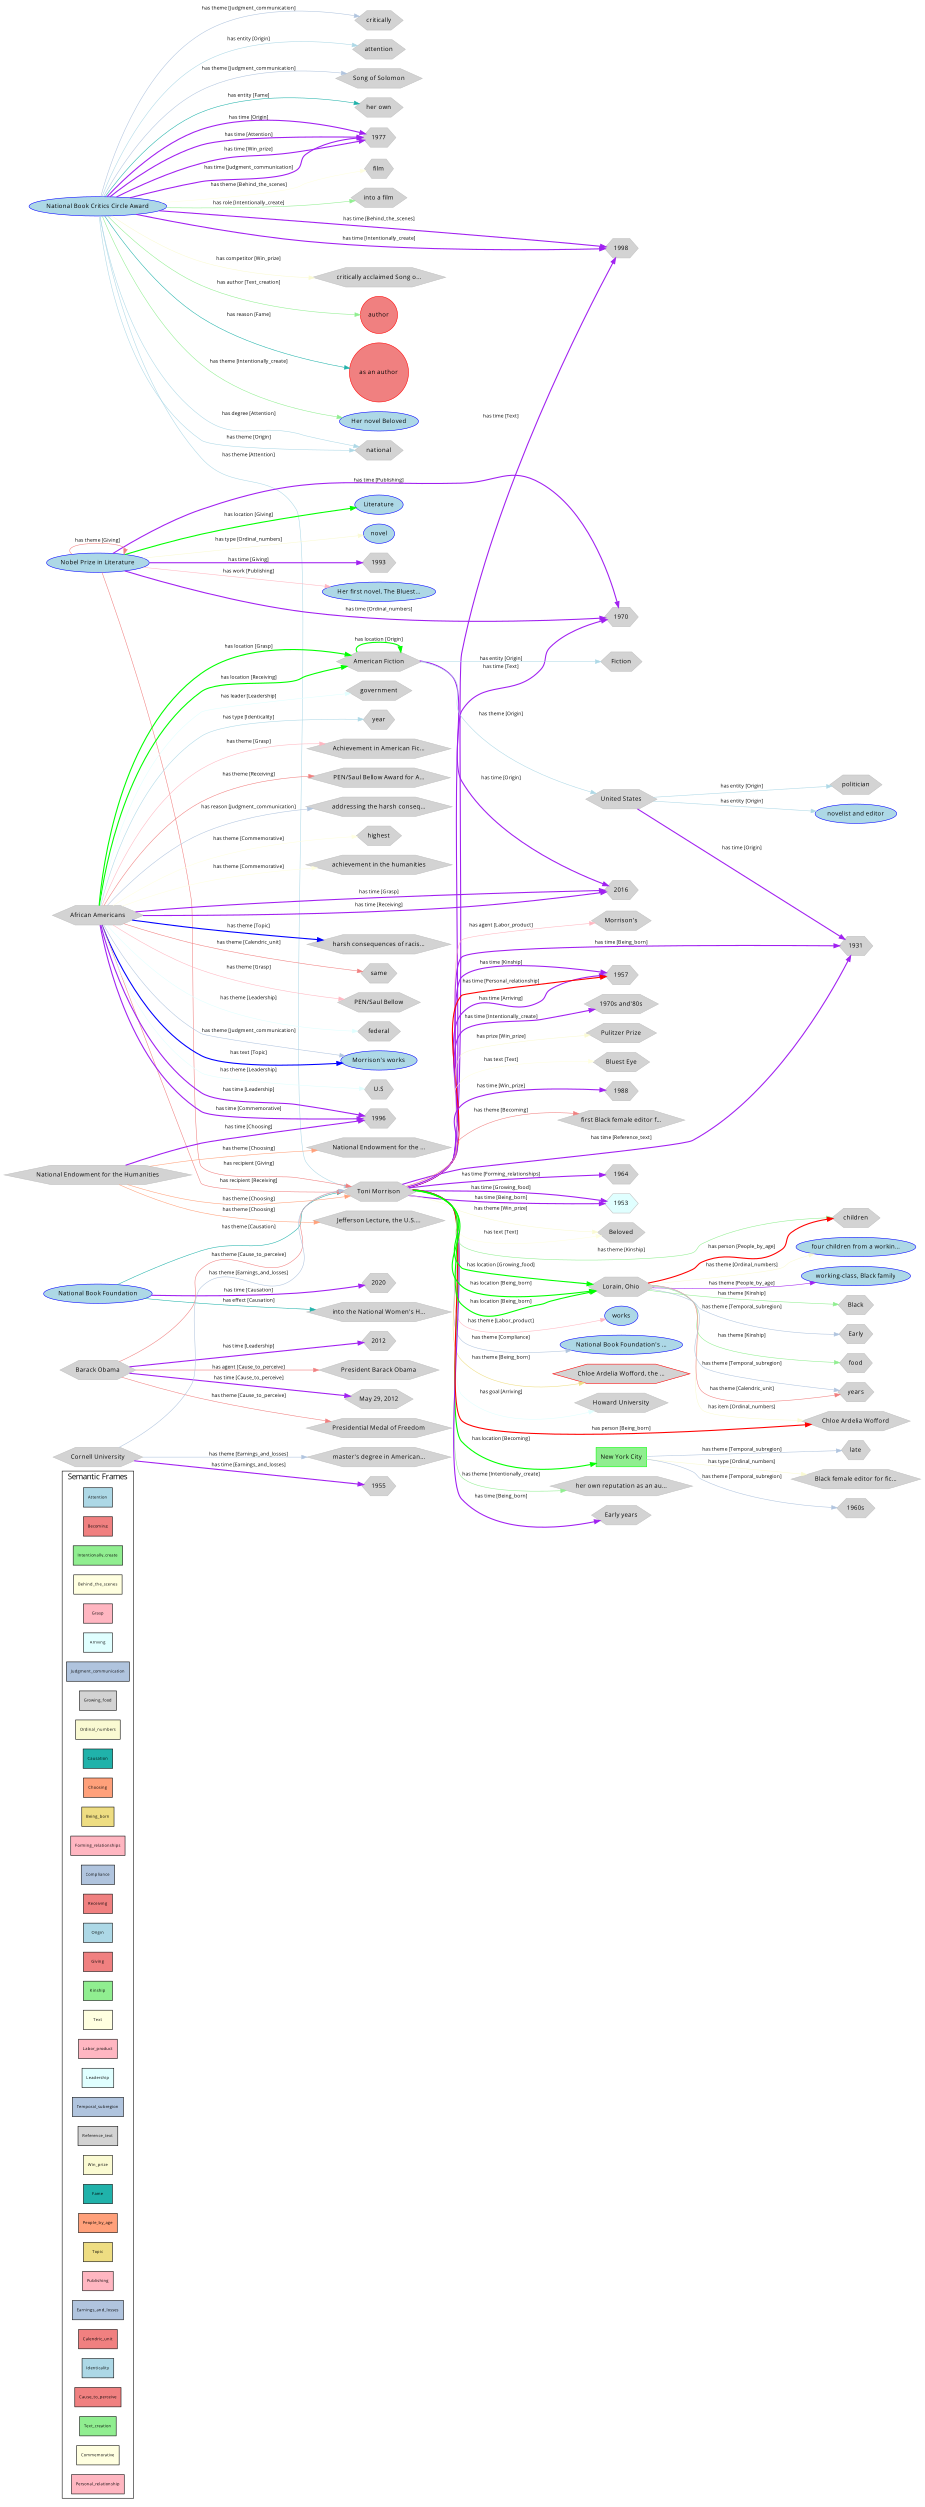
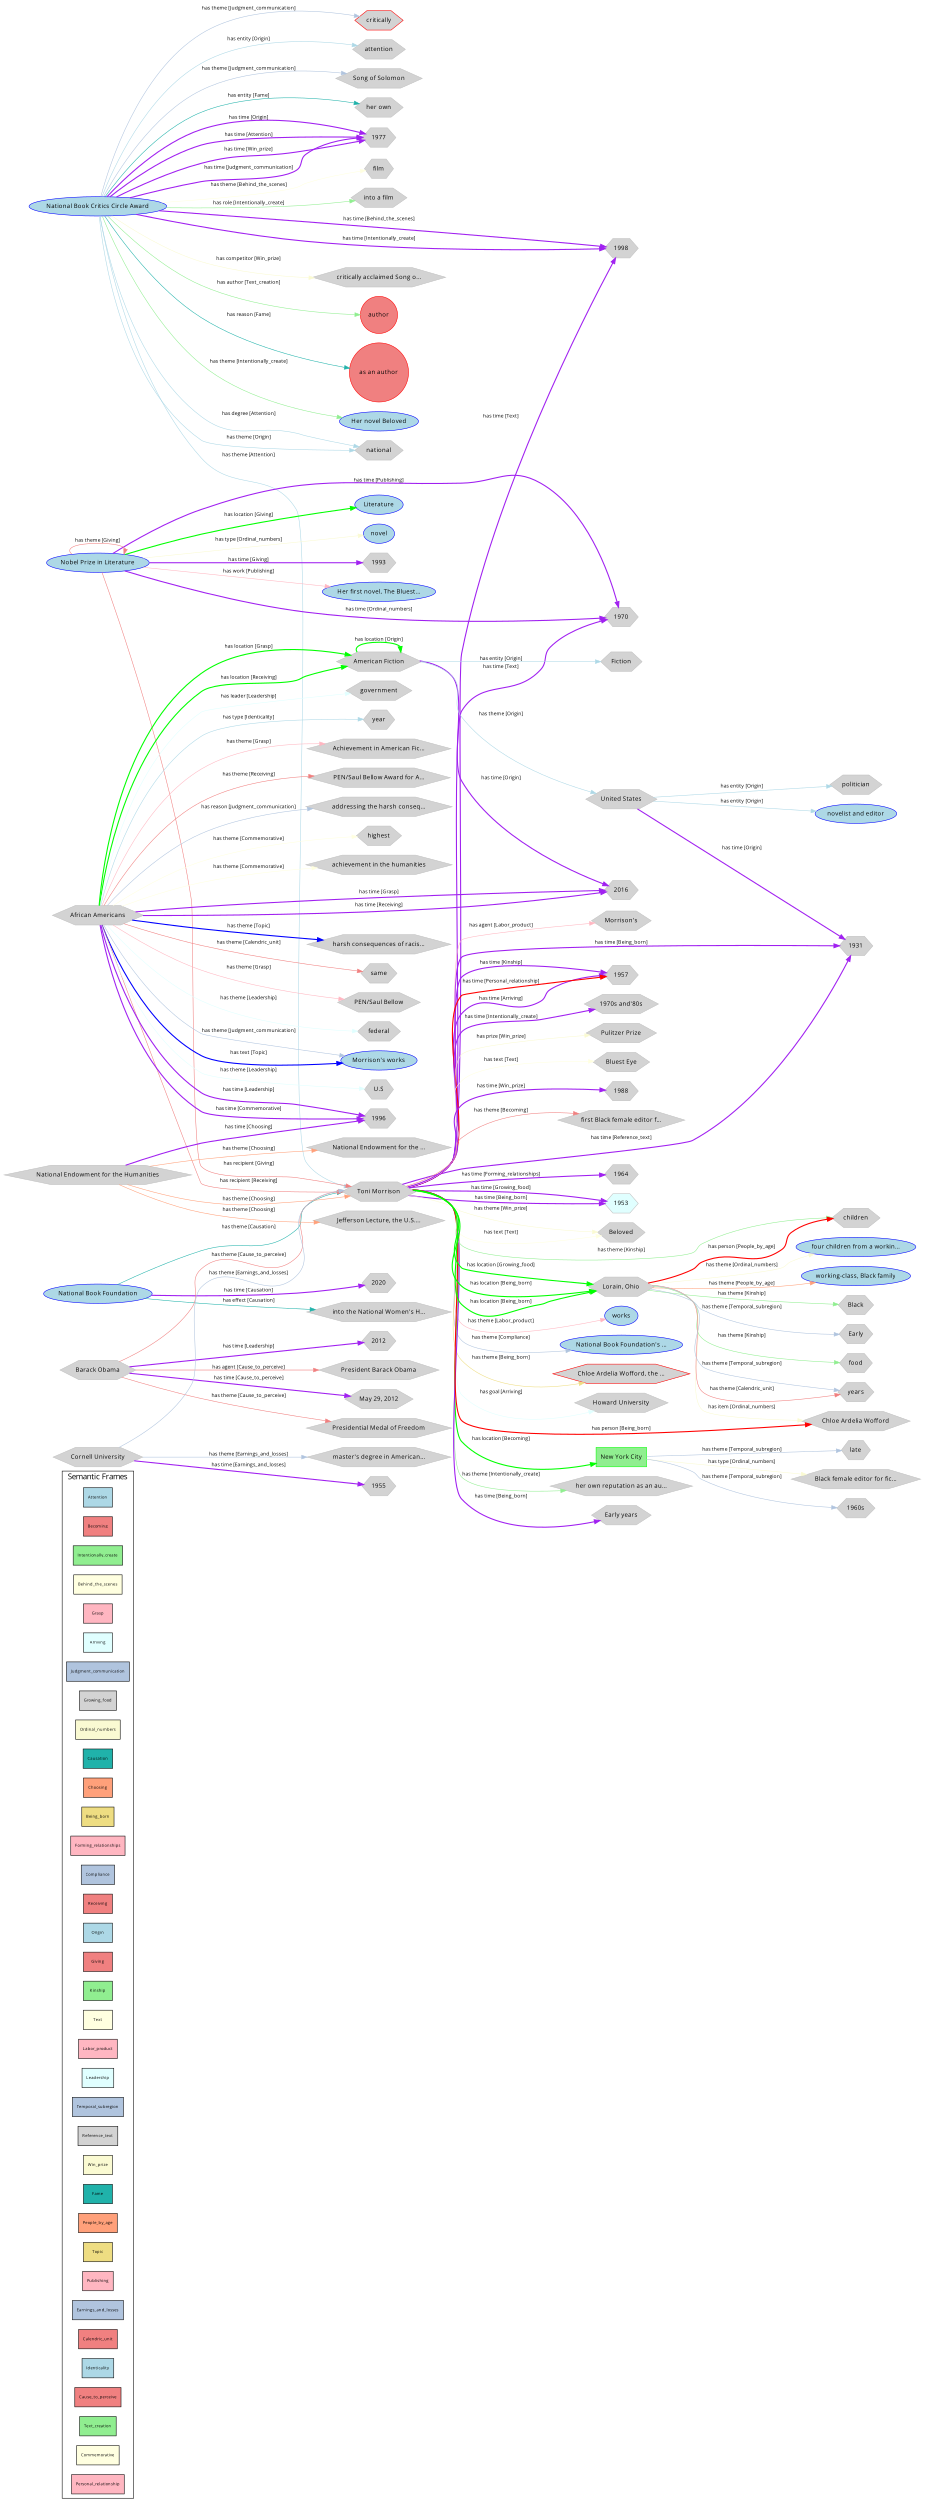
(379, 20) -> (379, 20)
(731, 1288) -> (731, 1288)
